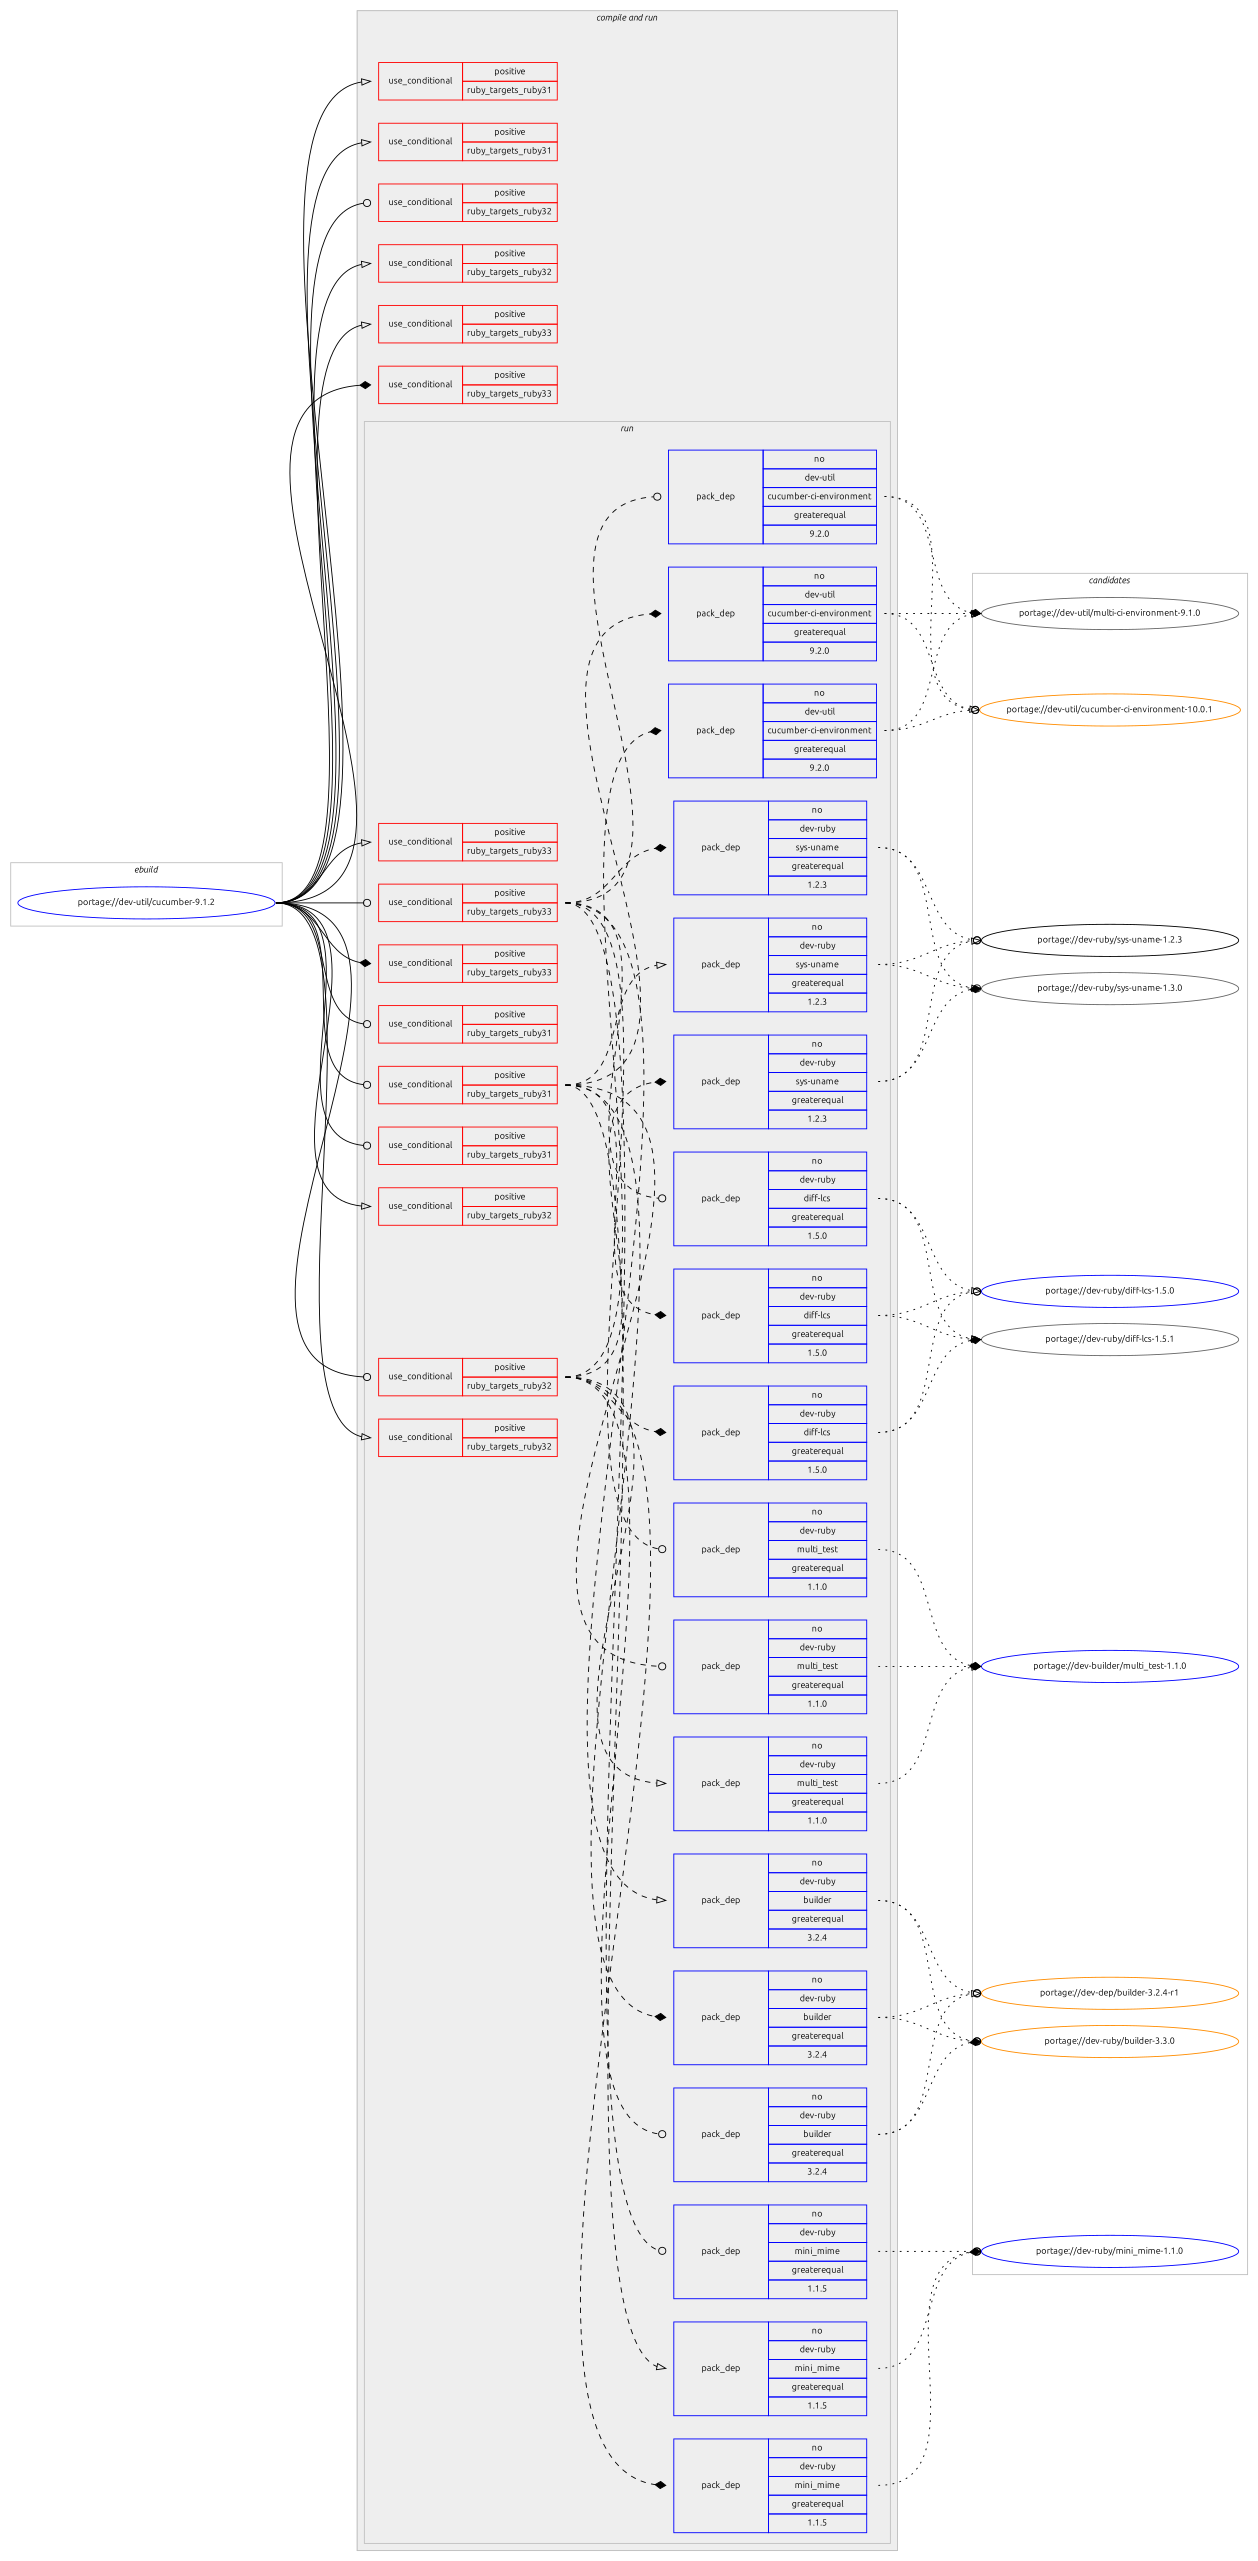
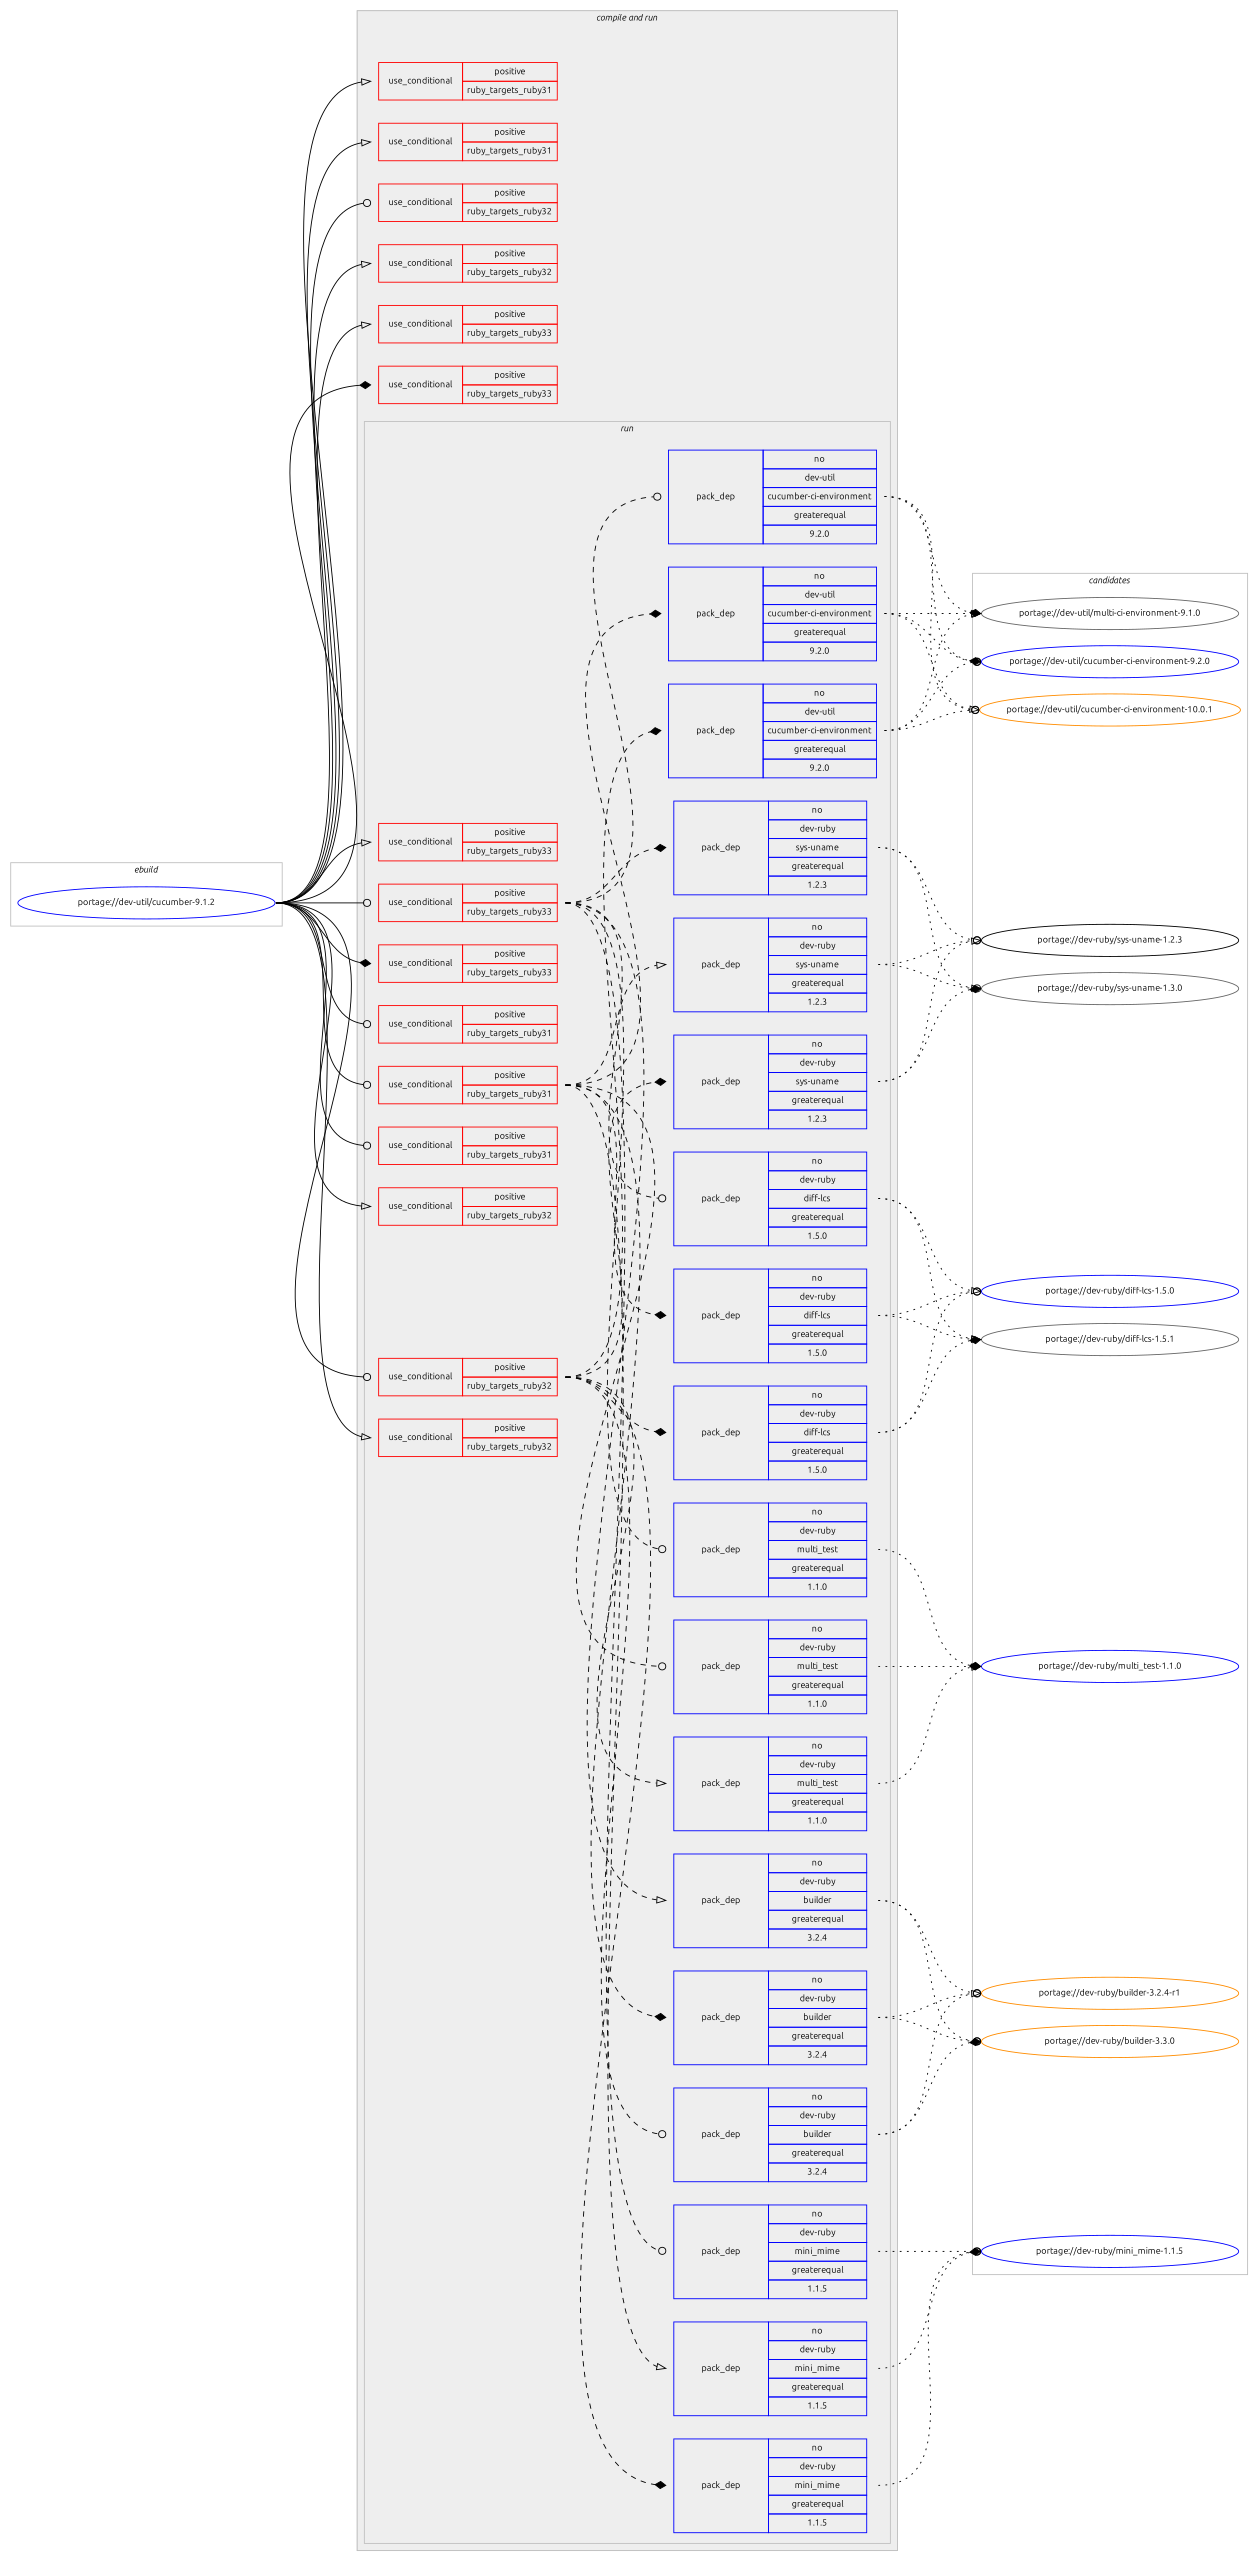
none -> (1110, 662)
(1110, 1666) -> (1110, 1666)
(1110, 1993) -> (1110, 1993)
(1110, 2251) -> (1110, 2251)
